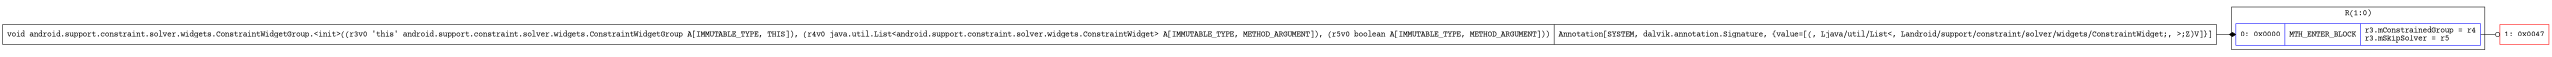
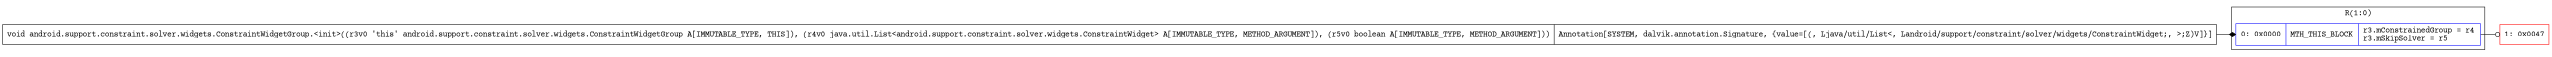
(2323, 34) -> (2322, 34)
